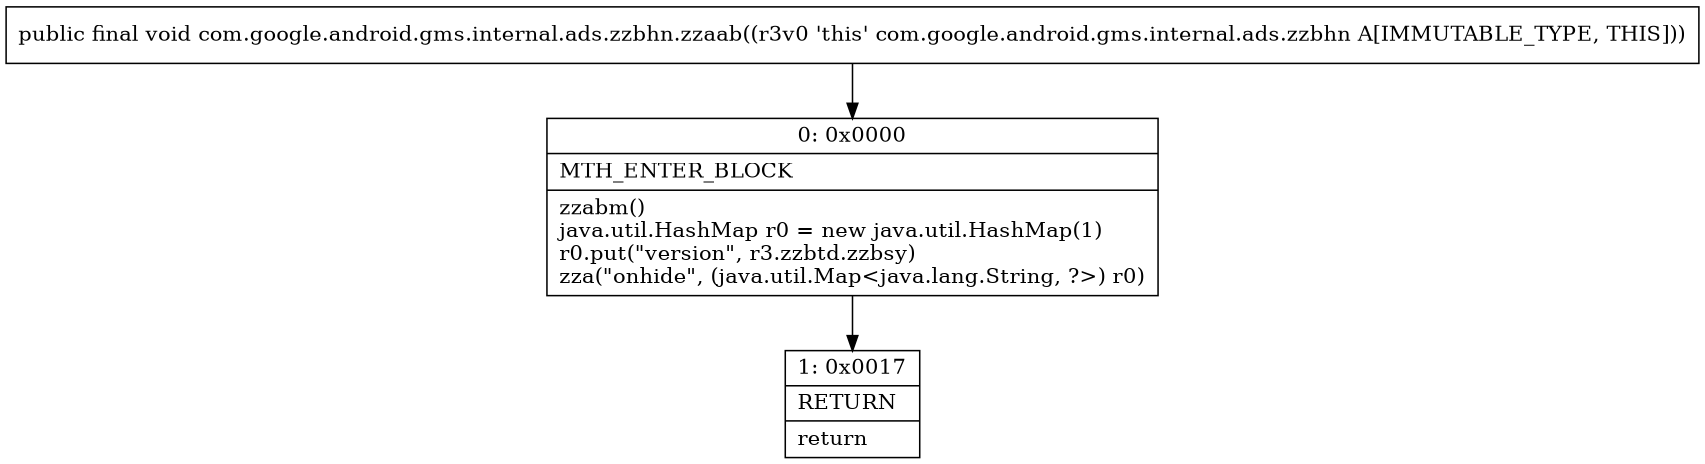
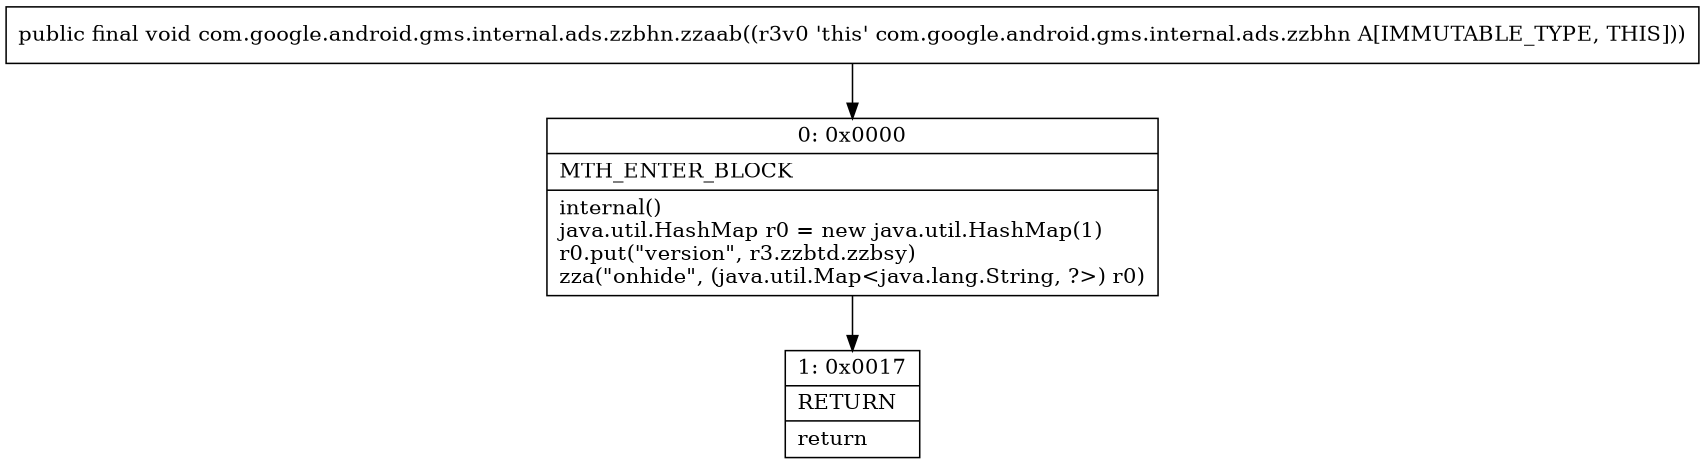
(603, 208) -> (610, 208)
